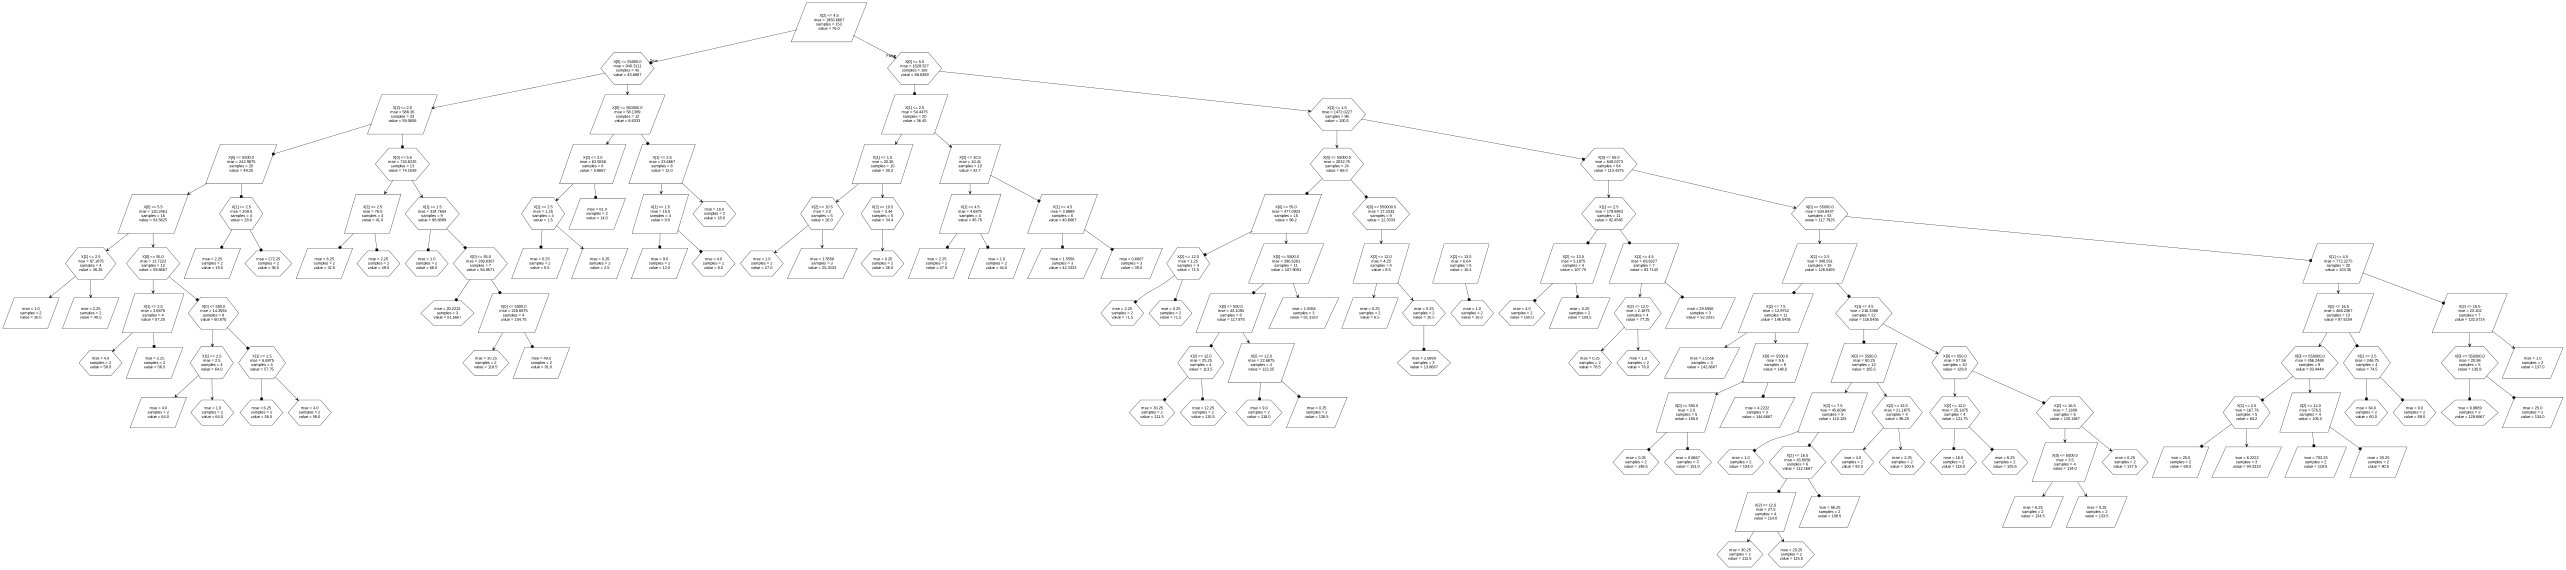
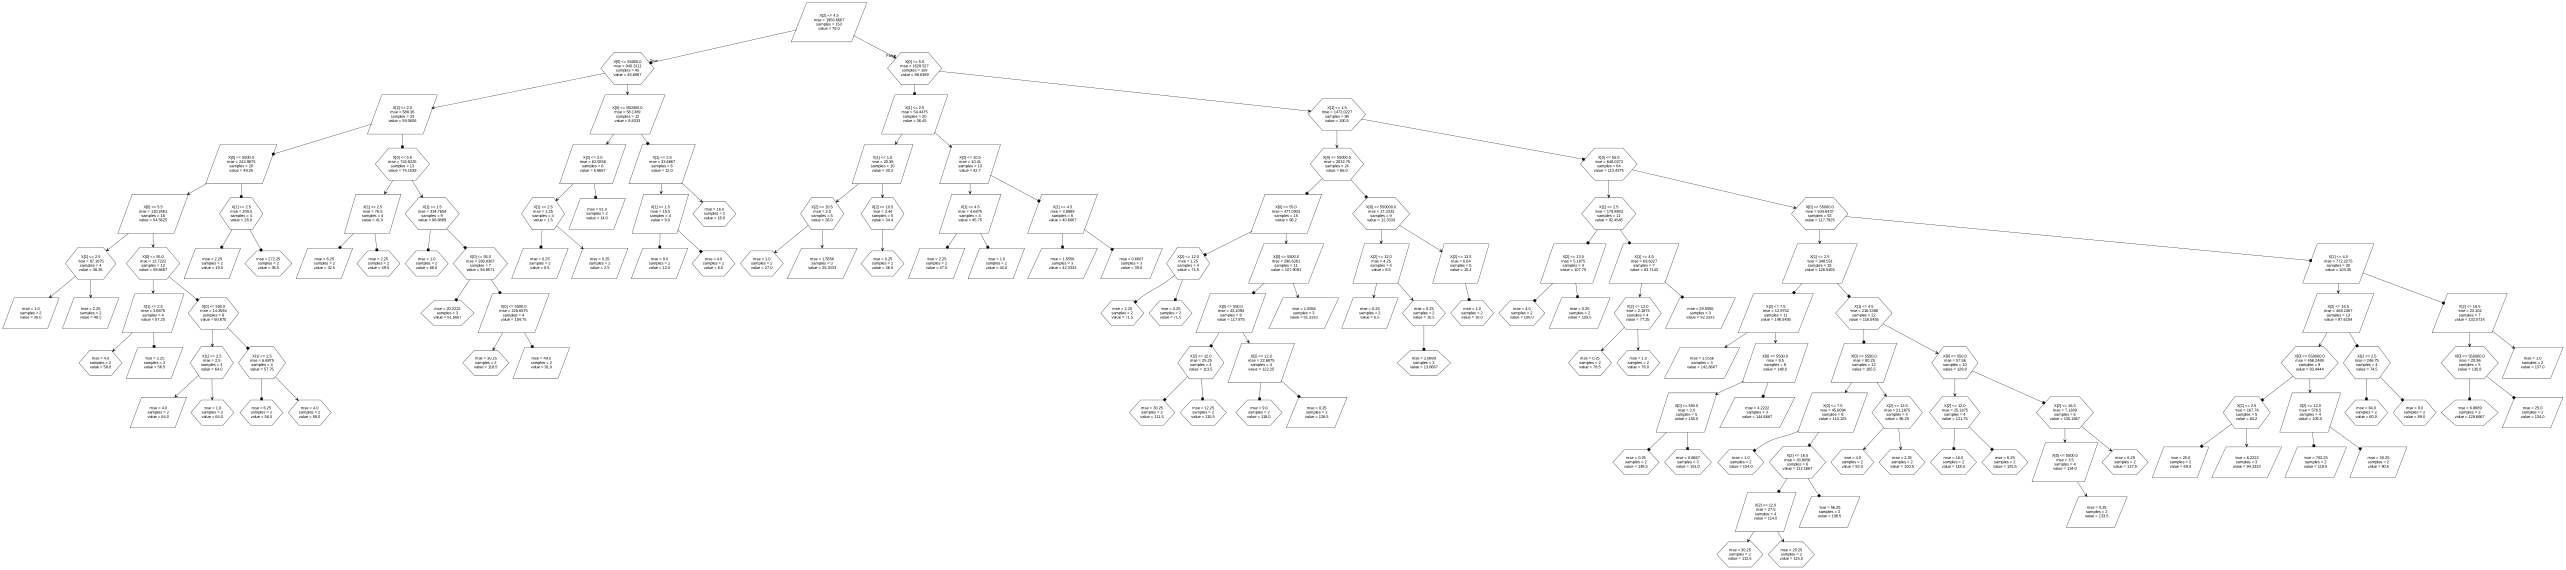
none -> (1420, 238)
(2033, 512) -> none
